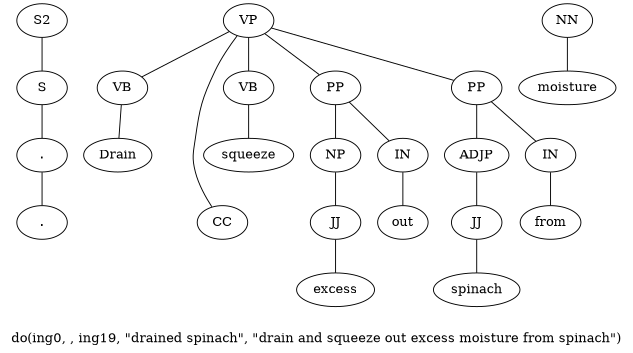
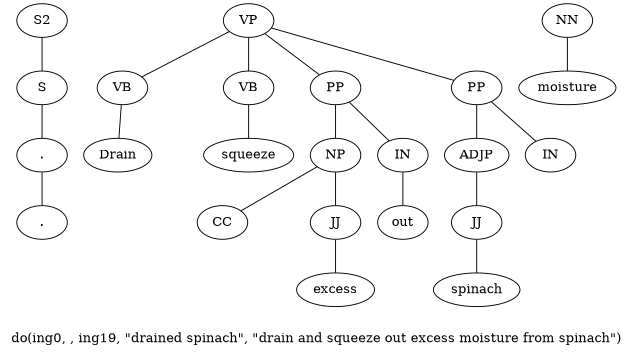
(198, 119) -> (279, 189)
(551, 222) -> none
